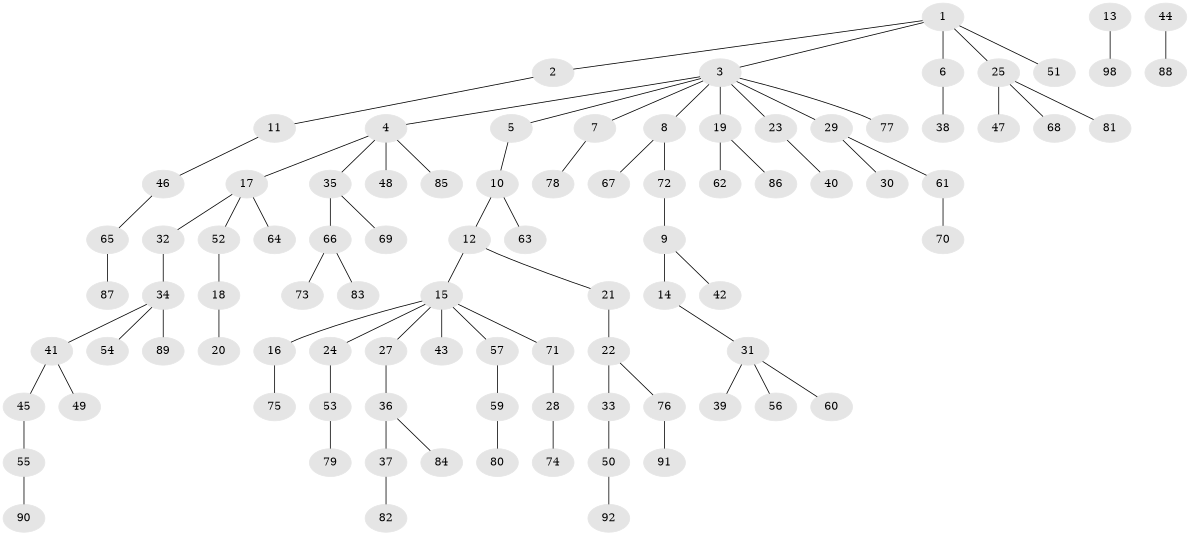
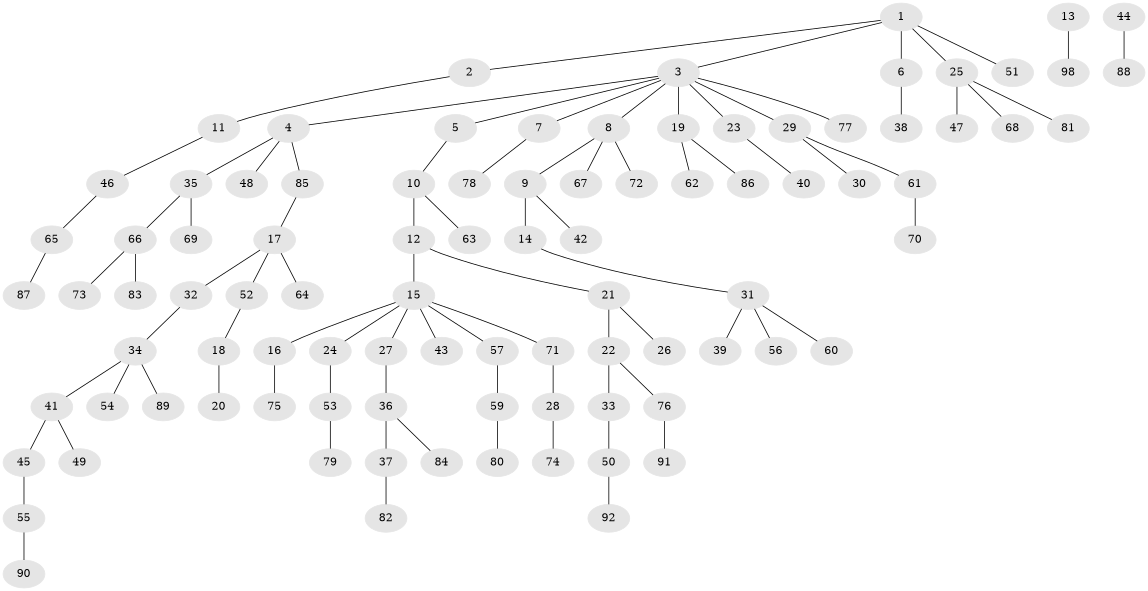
(316, 156) -> (289, 212)
(665, 212) -> (567, 156)
none -> (665, 351)
